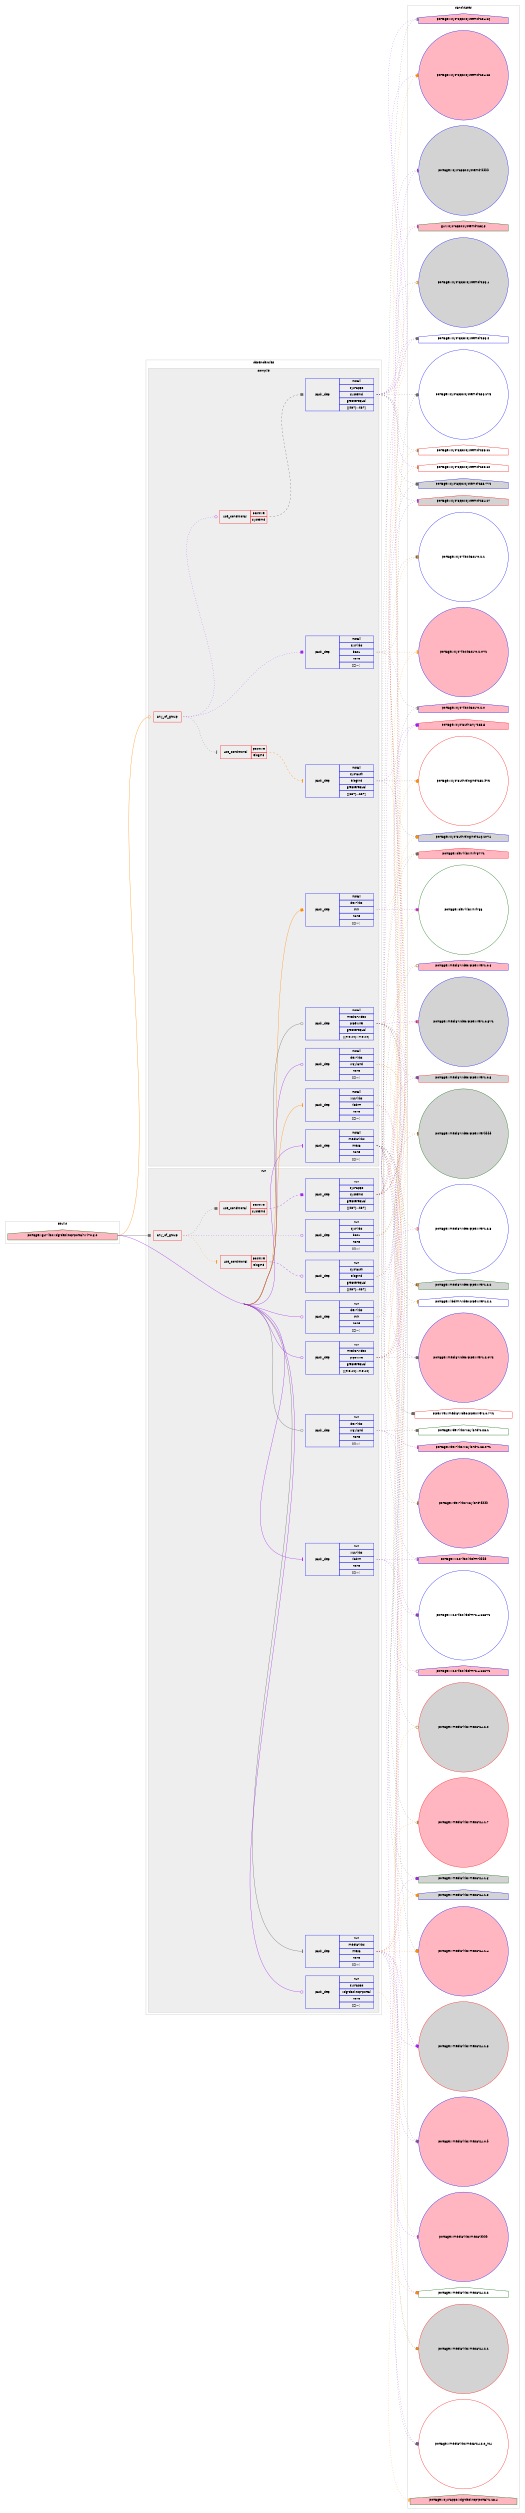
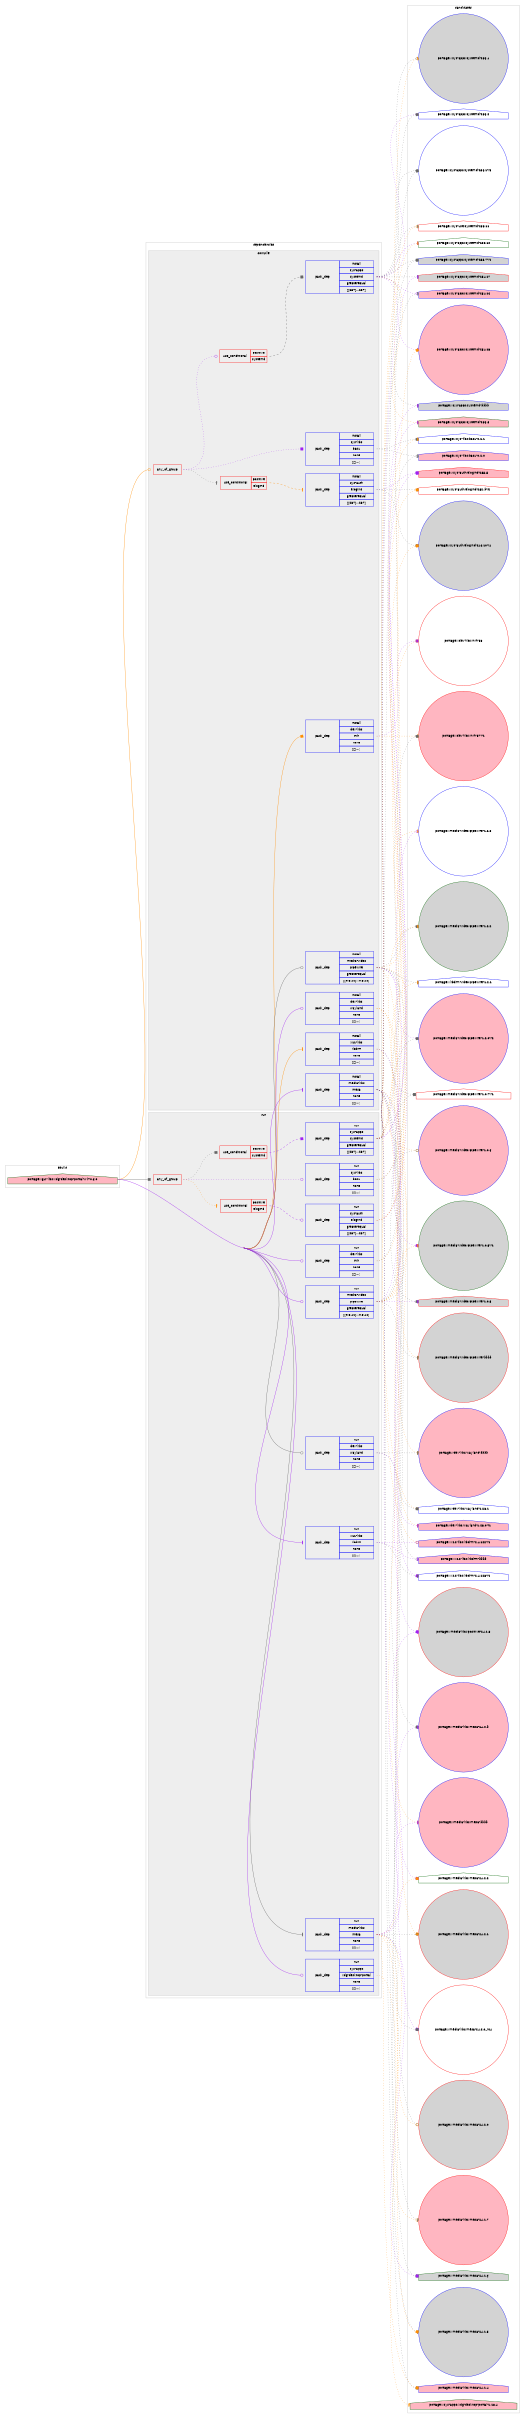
(464, 170) -> (464, 406)
(464, 226) -> (464, 422)
(464, 450) -> (464, 226)
(464, 467) -> (464, 243)
(464, 557) -> (464, 439)
(464, 652) -> none
(464, 725) -> (464, 473)
(464, 781) -> (464, 490)
(464, 837) -> (464, 546)
(464, 854) -> (464, 736)
(464, 910) -> (464, 641)
(464, 966) -> (464, 1150)
(464, 1022) -> (464, 1246)
(464, 1134) -> (464, 1358)
(464, 1285) -> (464, 926)
(464, 1414) -> (464, 1094)
(464, 1430) -> (464, 1509)
(464, 1615) -> (464, 1576)
(464, 1895) -> (464, 2332)
(464, 1951) -> (464, 2388)
(464, 2046) -> (464, 1632)
